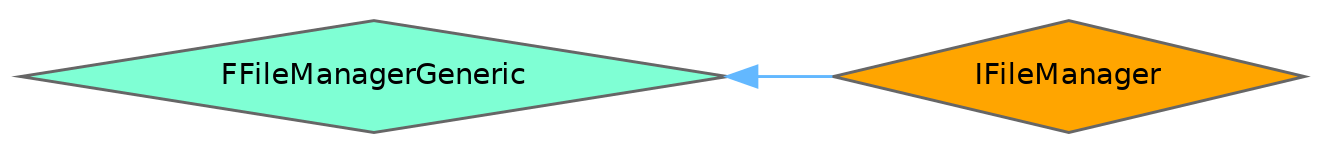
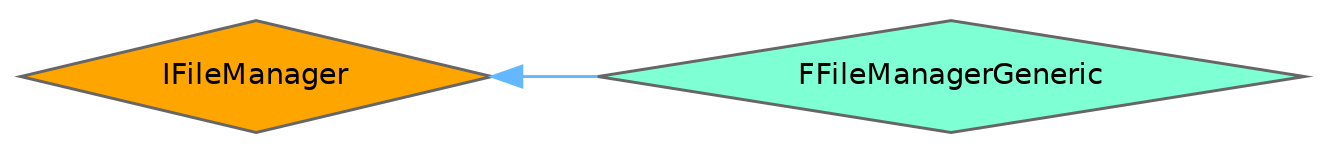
(795, 77) -> (560, 77)
